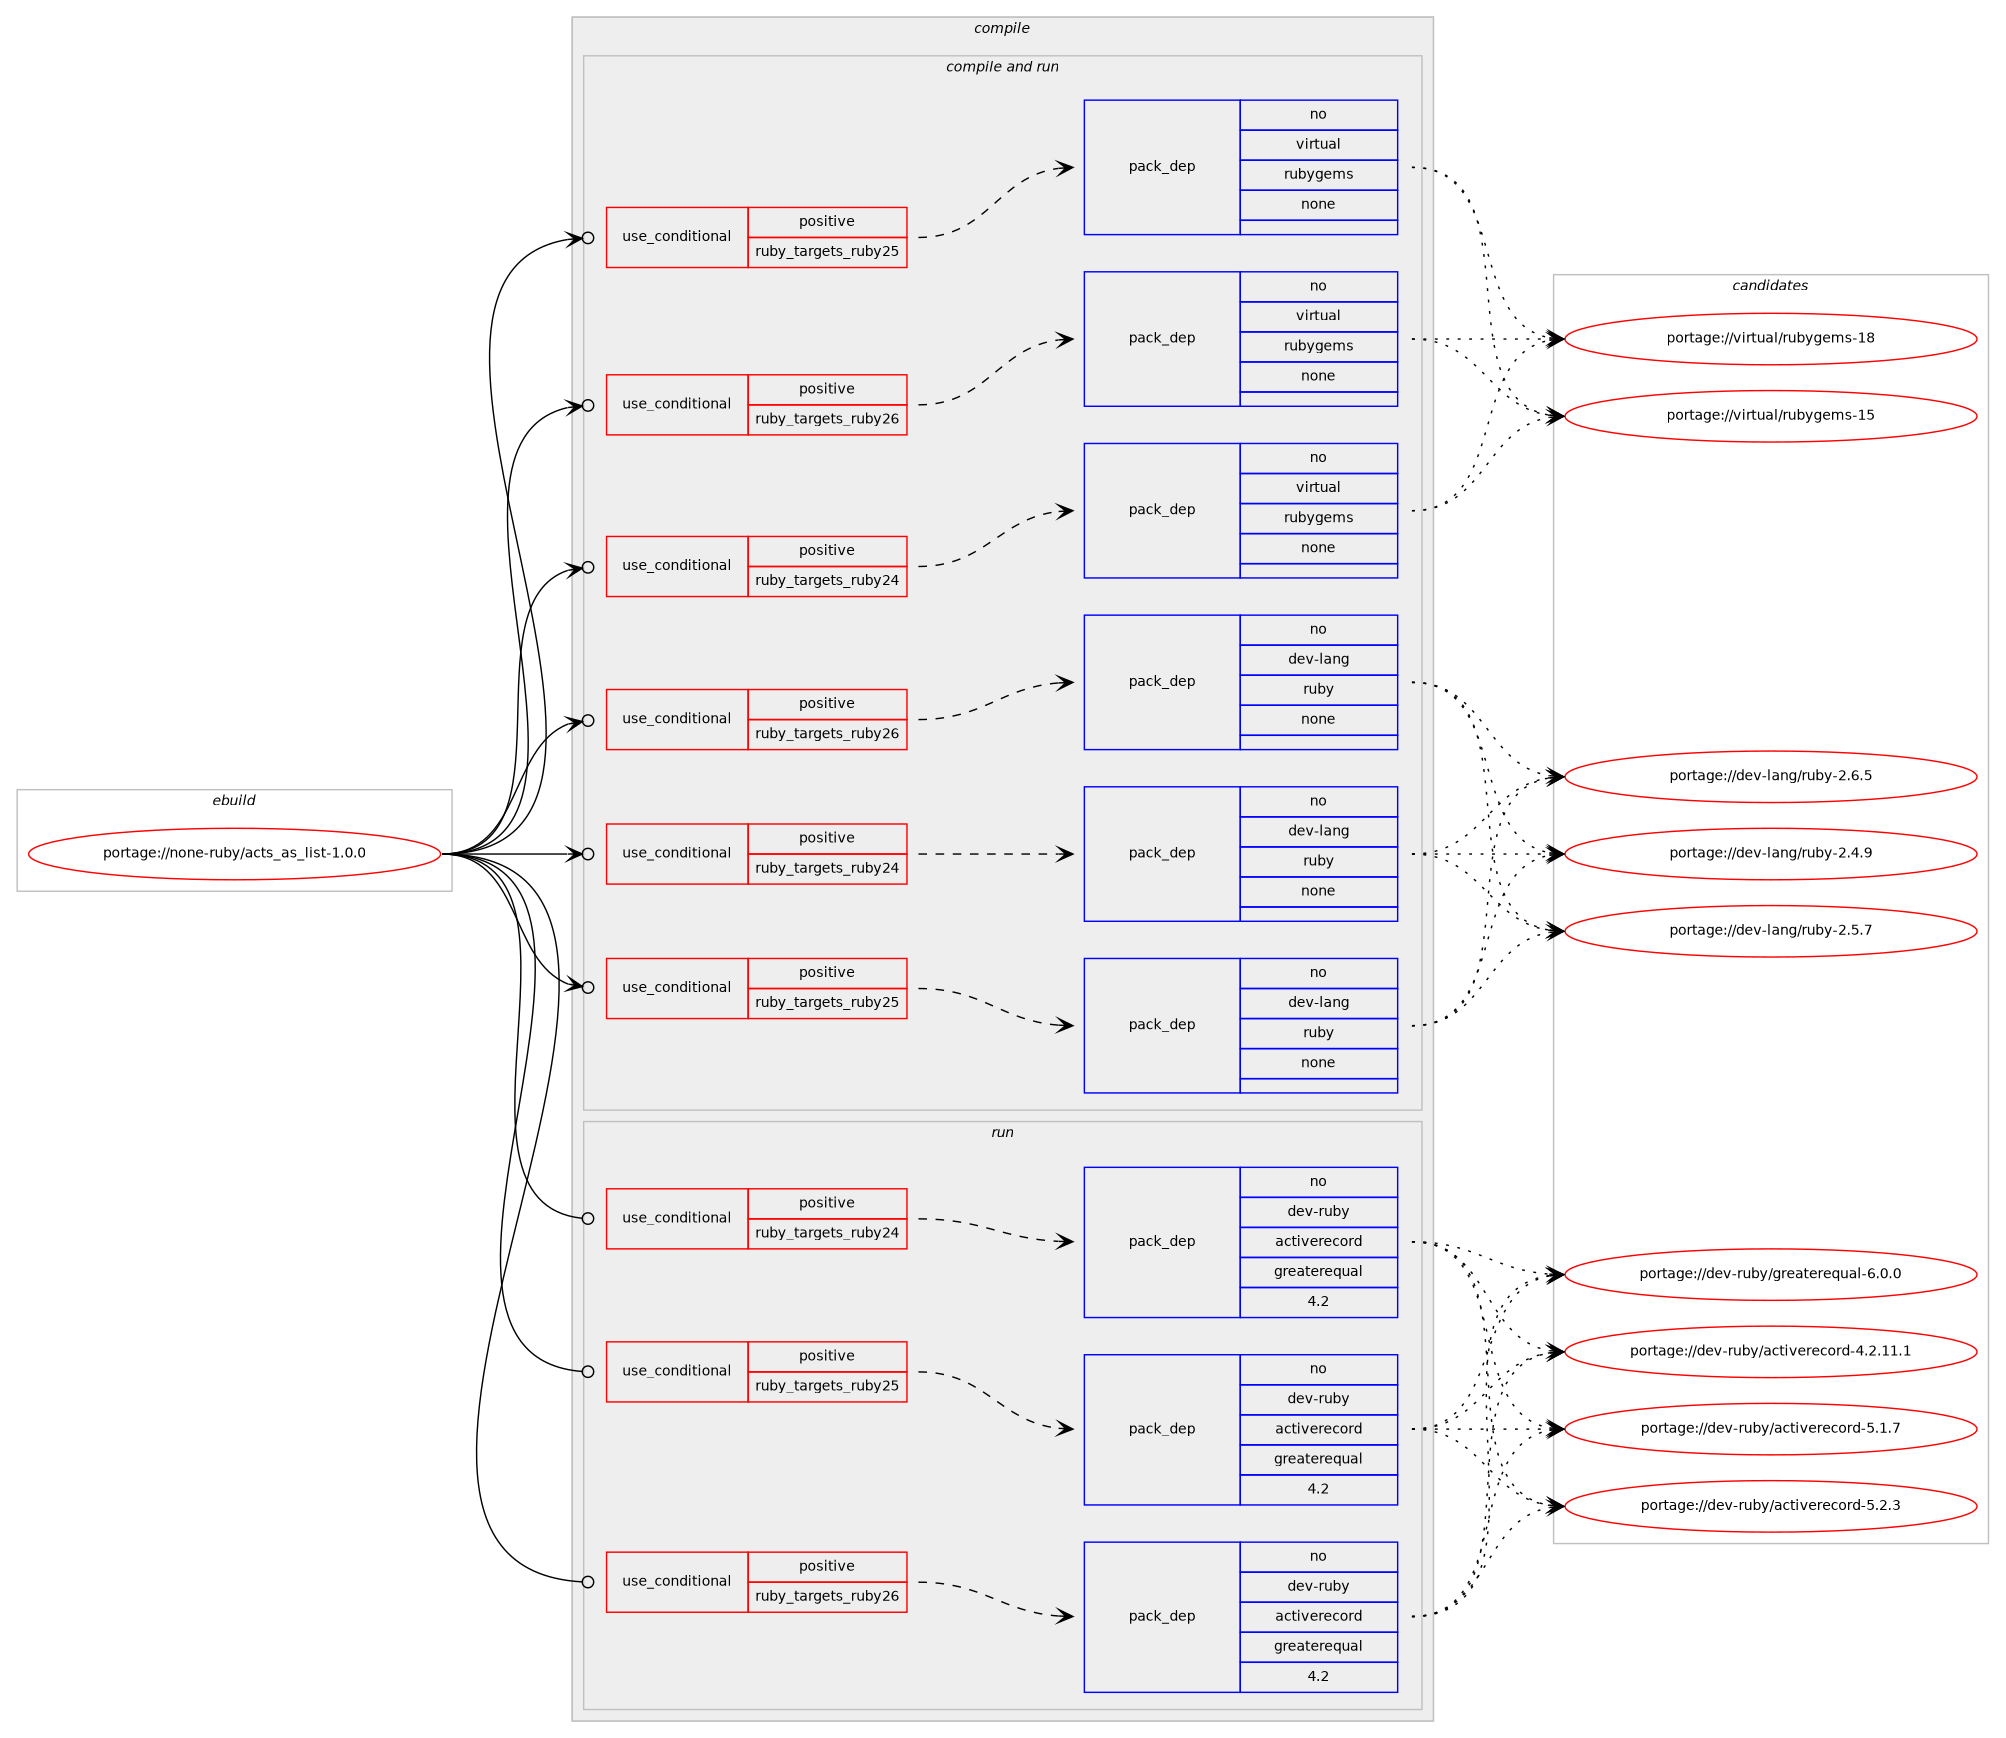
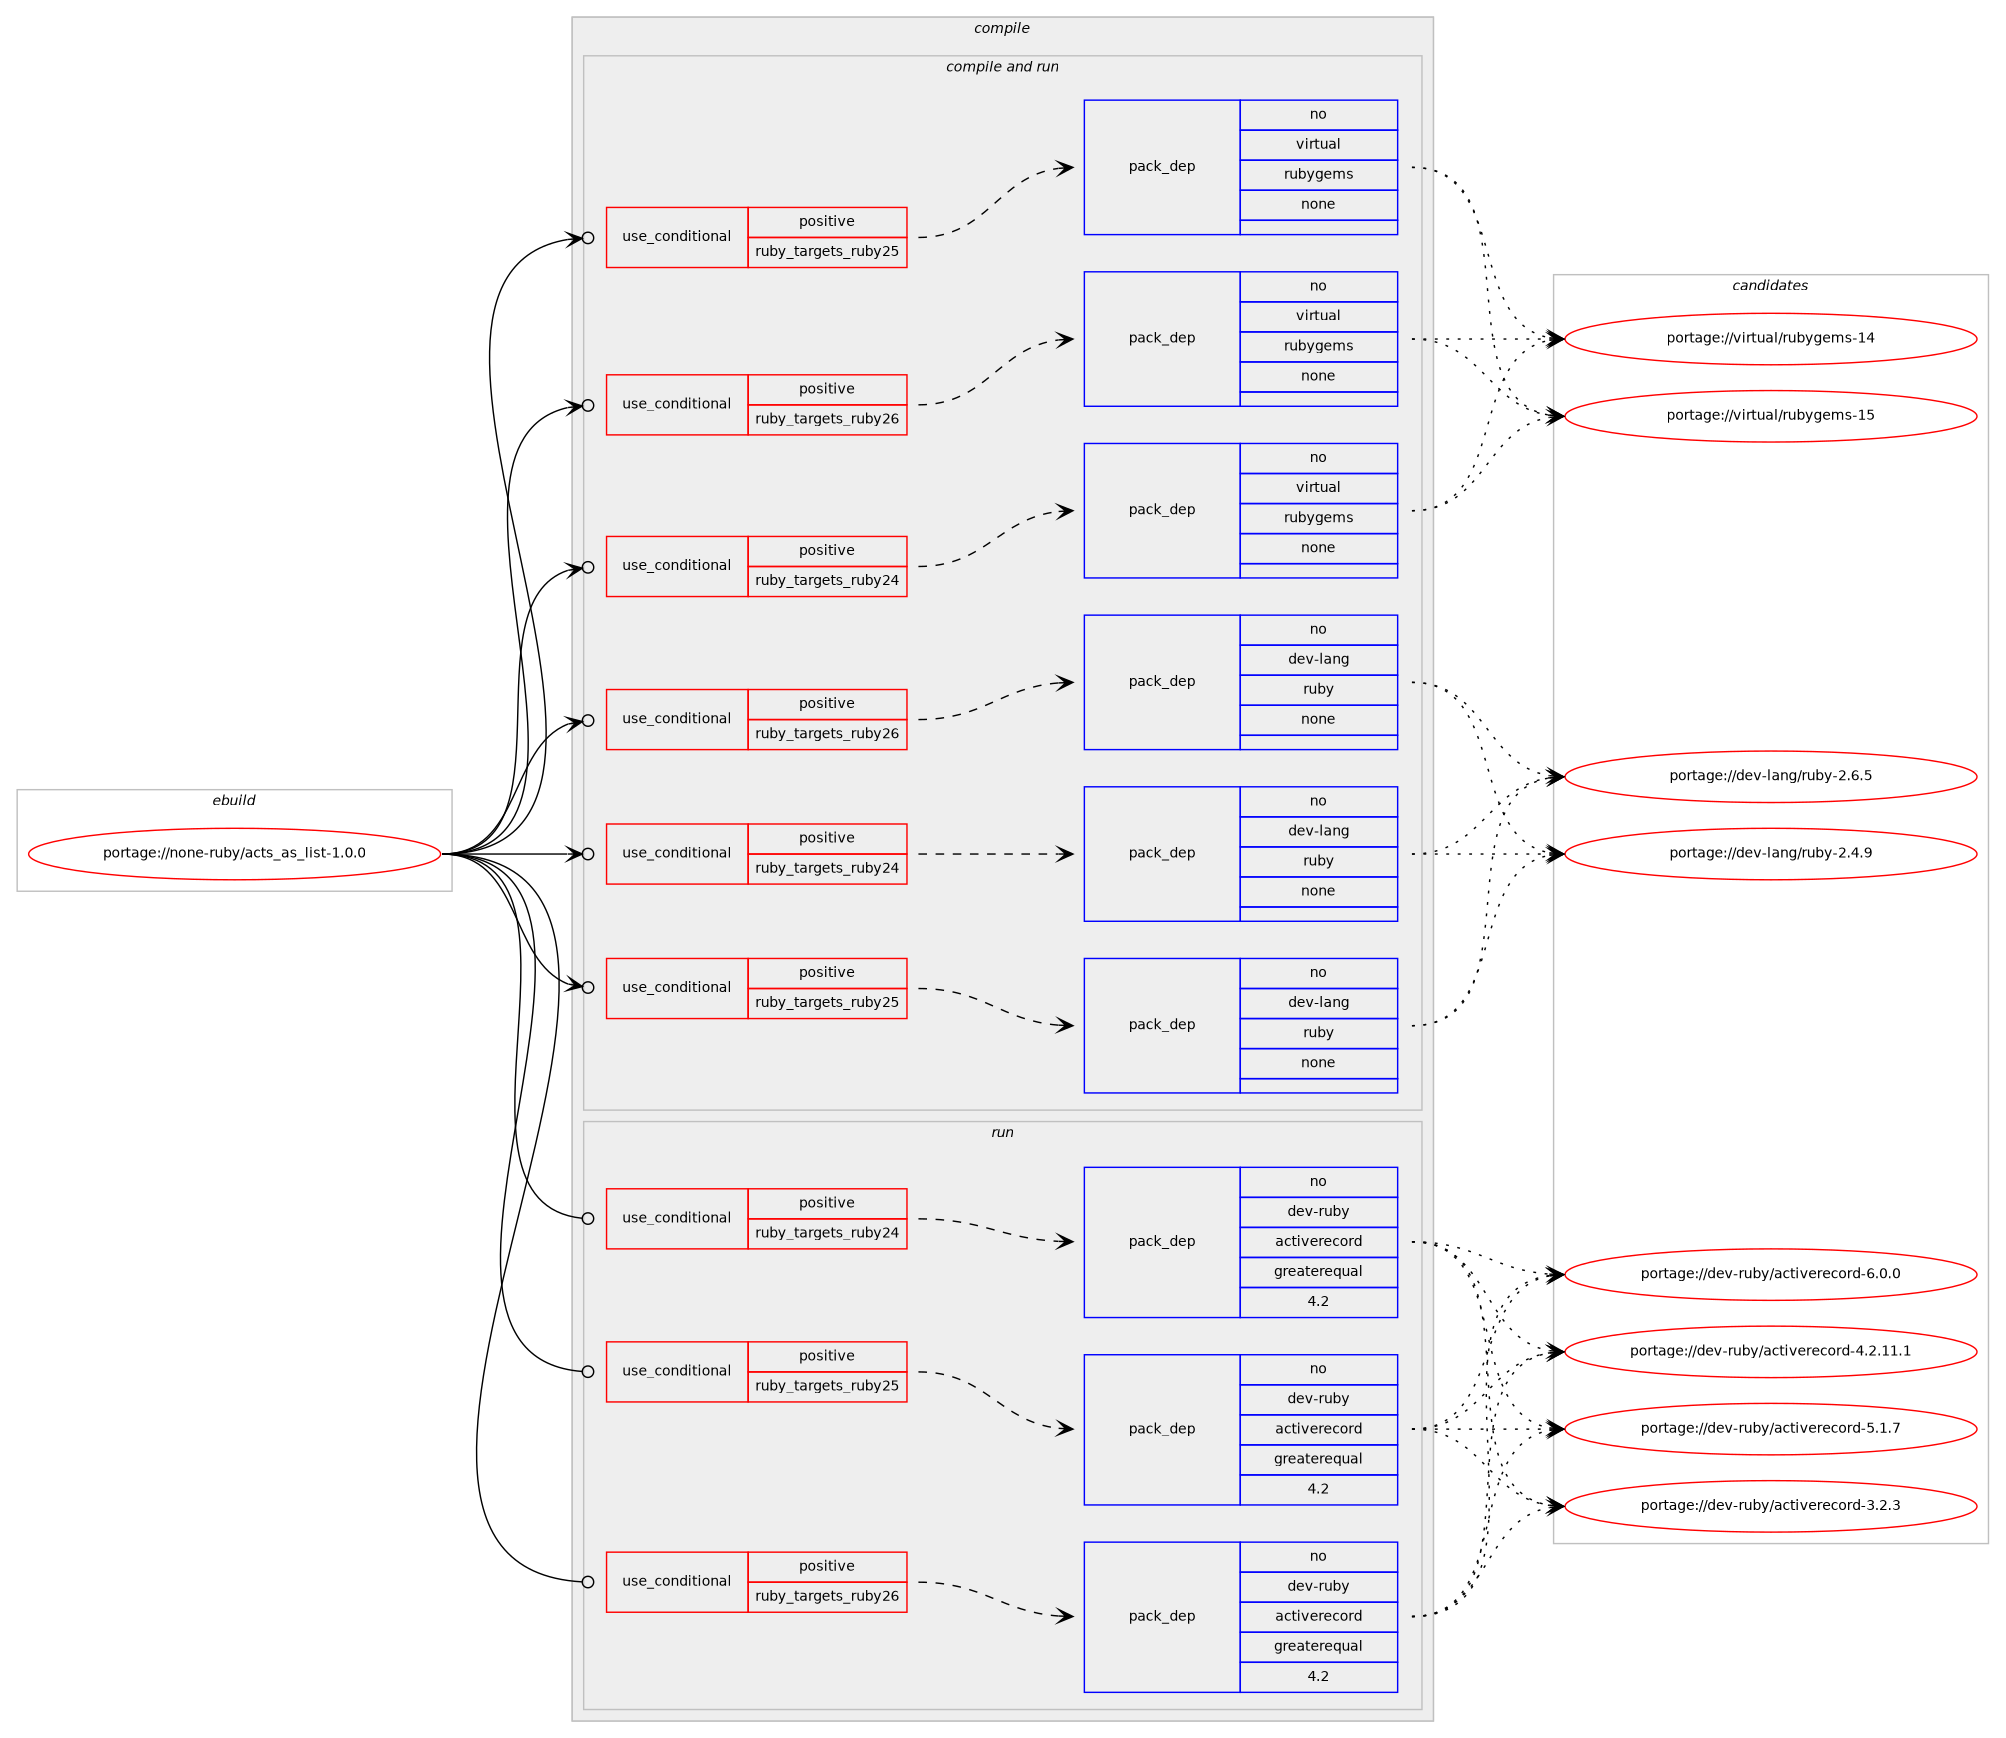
(1771, 339) -> (1771, 339)
(1771, 931) -> none
(1771, 1275) -> (1771, 1275)
(1771, 1506) -> (1771, 1506)
